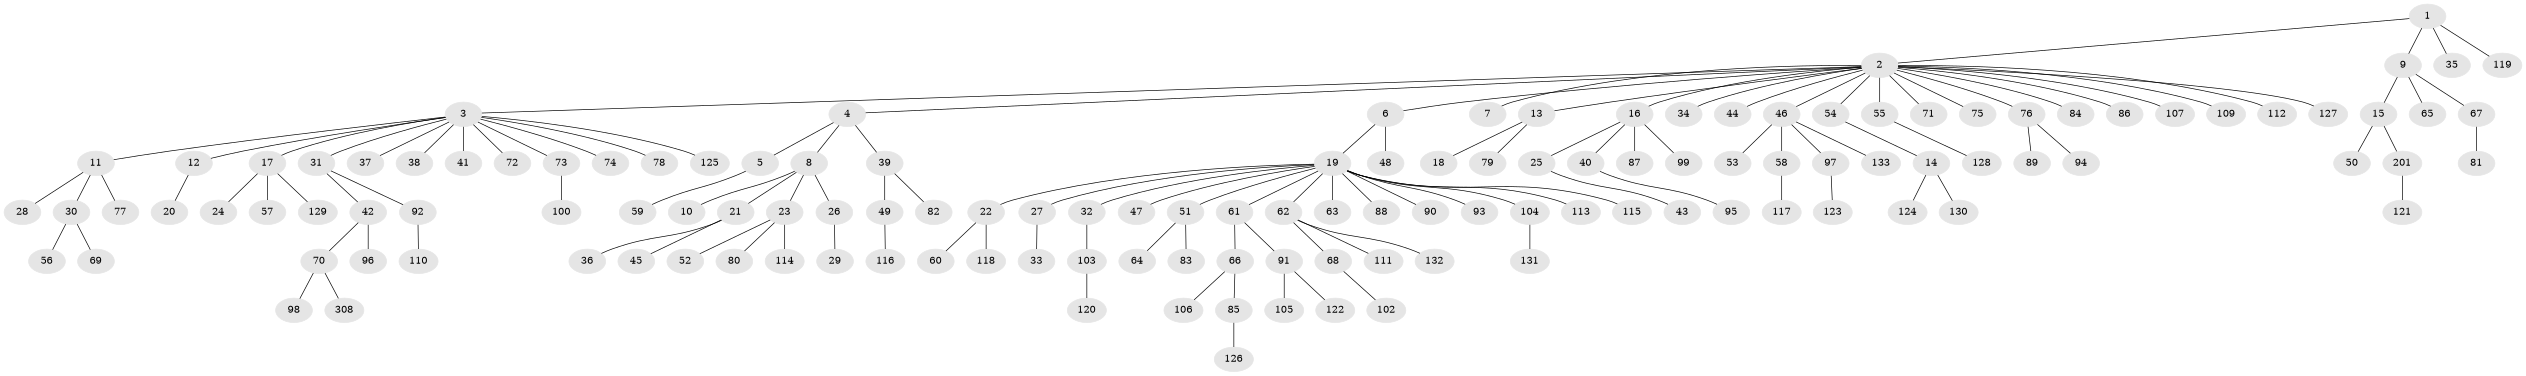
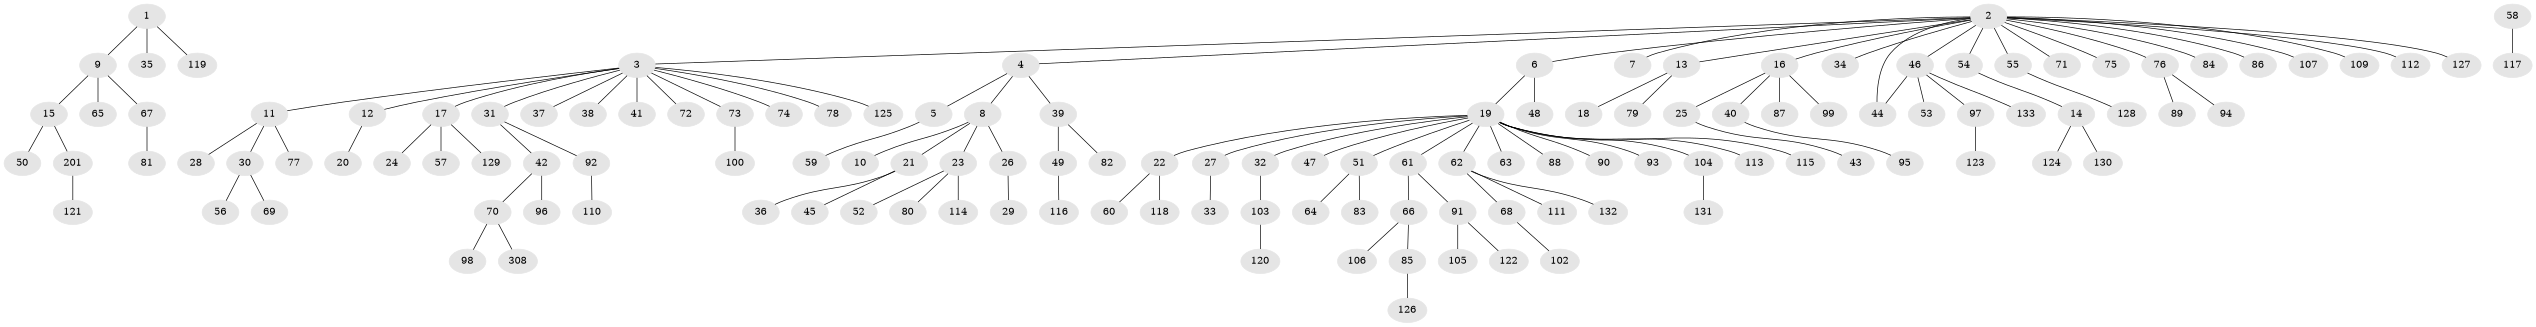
(2154, 41) -> none
(1782, 139) -> (1896, 90)
